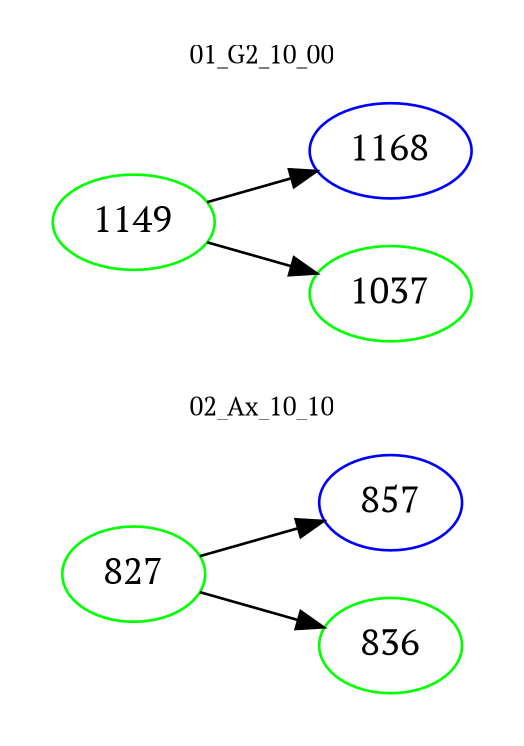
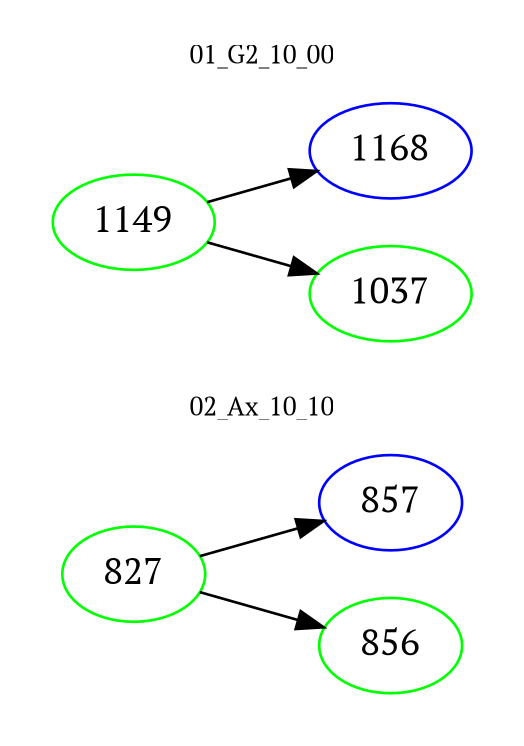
(391, 646) -> (391, 646)
